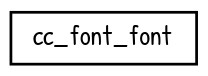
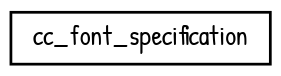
(104, 38) -> (141, 38)
